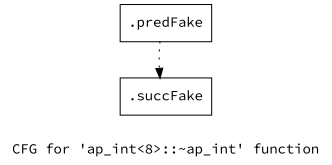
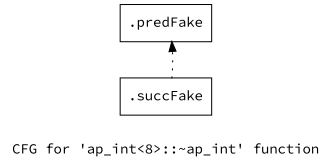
(159, 55) -> (173, 65)
